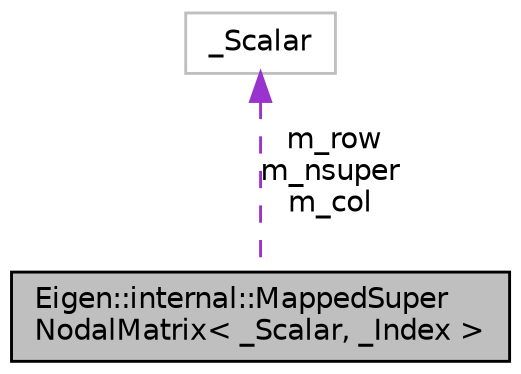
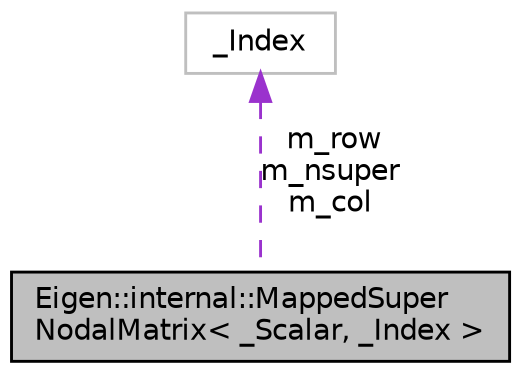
(261, 43) -> (261, 43)
